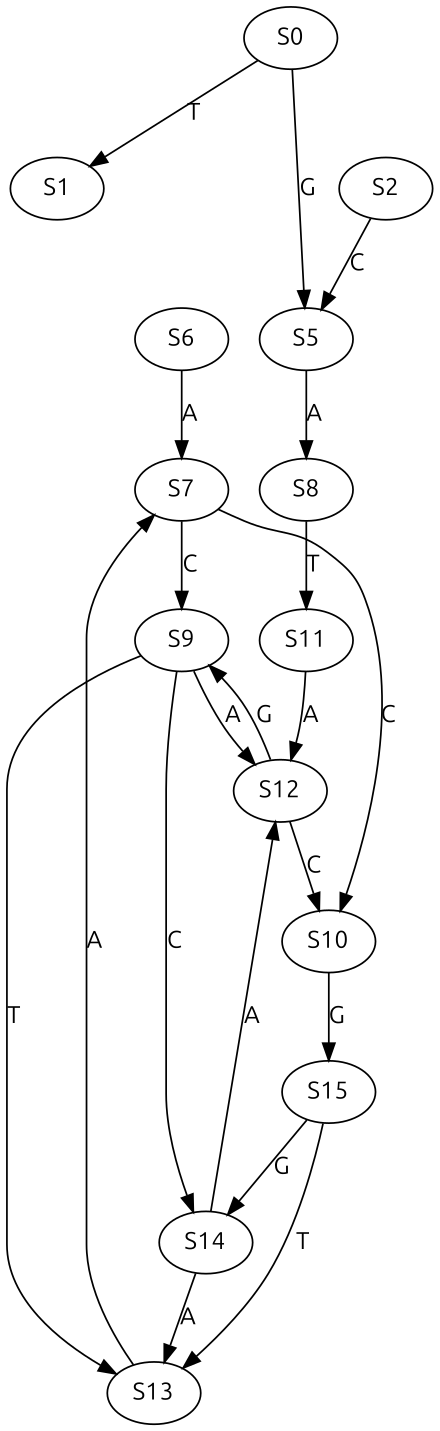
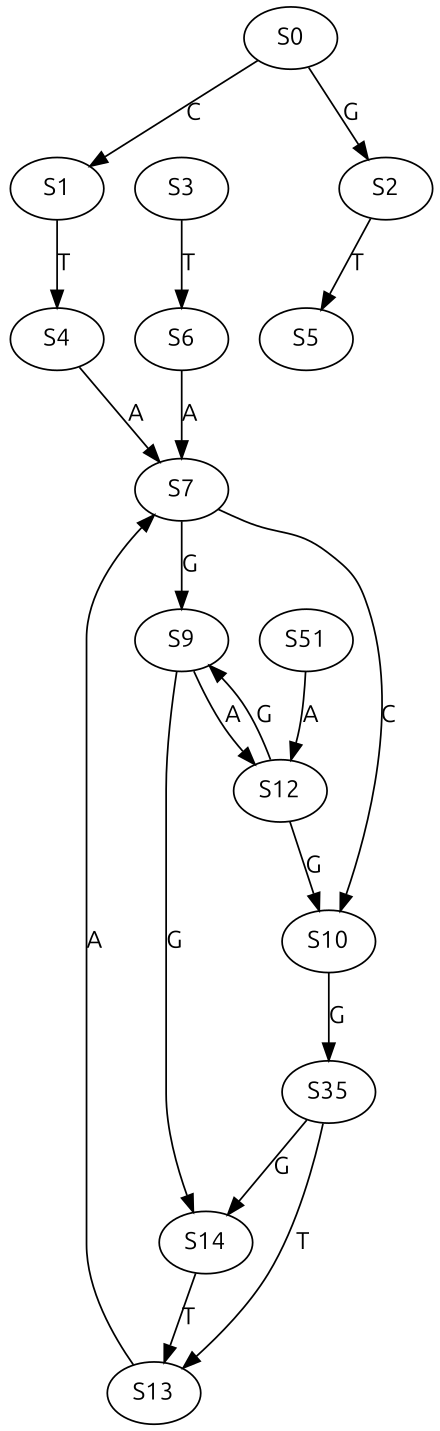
(194, 113) -> (194, 113)
(298, 180) -> (334, 106)
none -> (182, 189)
(357, 264) -> (357, 264)
none -> (57, 339)
(306, 490) -> none
(190, 565) -> (190, 565)
(306, 640) -> (306, 640)
(314, 866) -> (314, 866)
(175, 941) -> (175, 941)
(7, 997) -> none
(242, 1025) -> none
(329, 1092) -> (329, 1092)
(189, 1318) -> (189, 1318)
